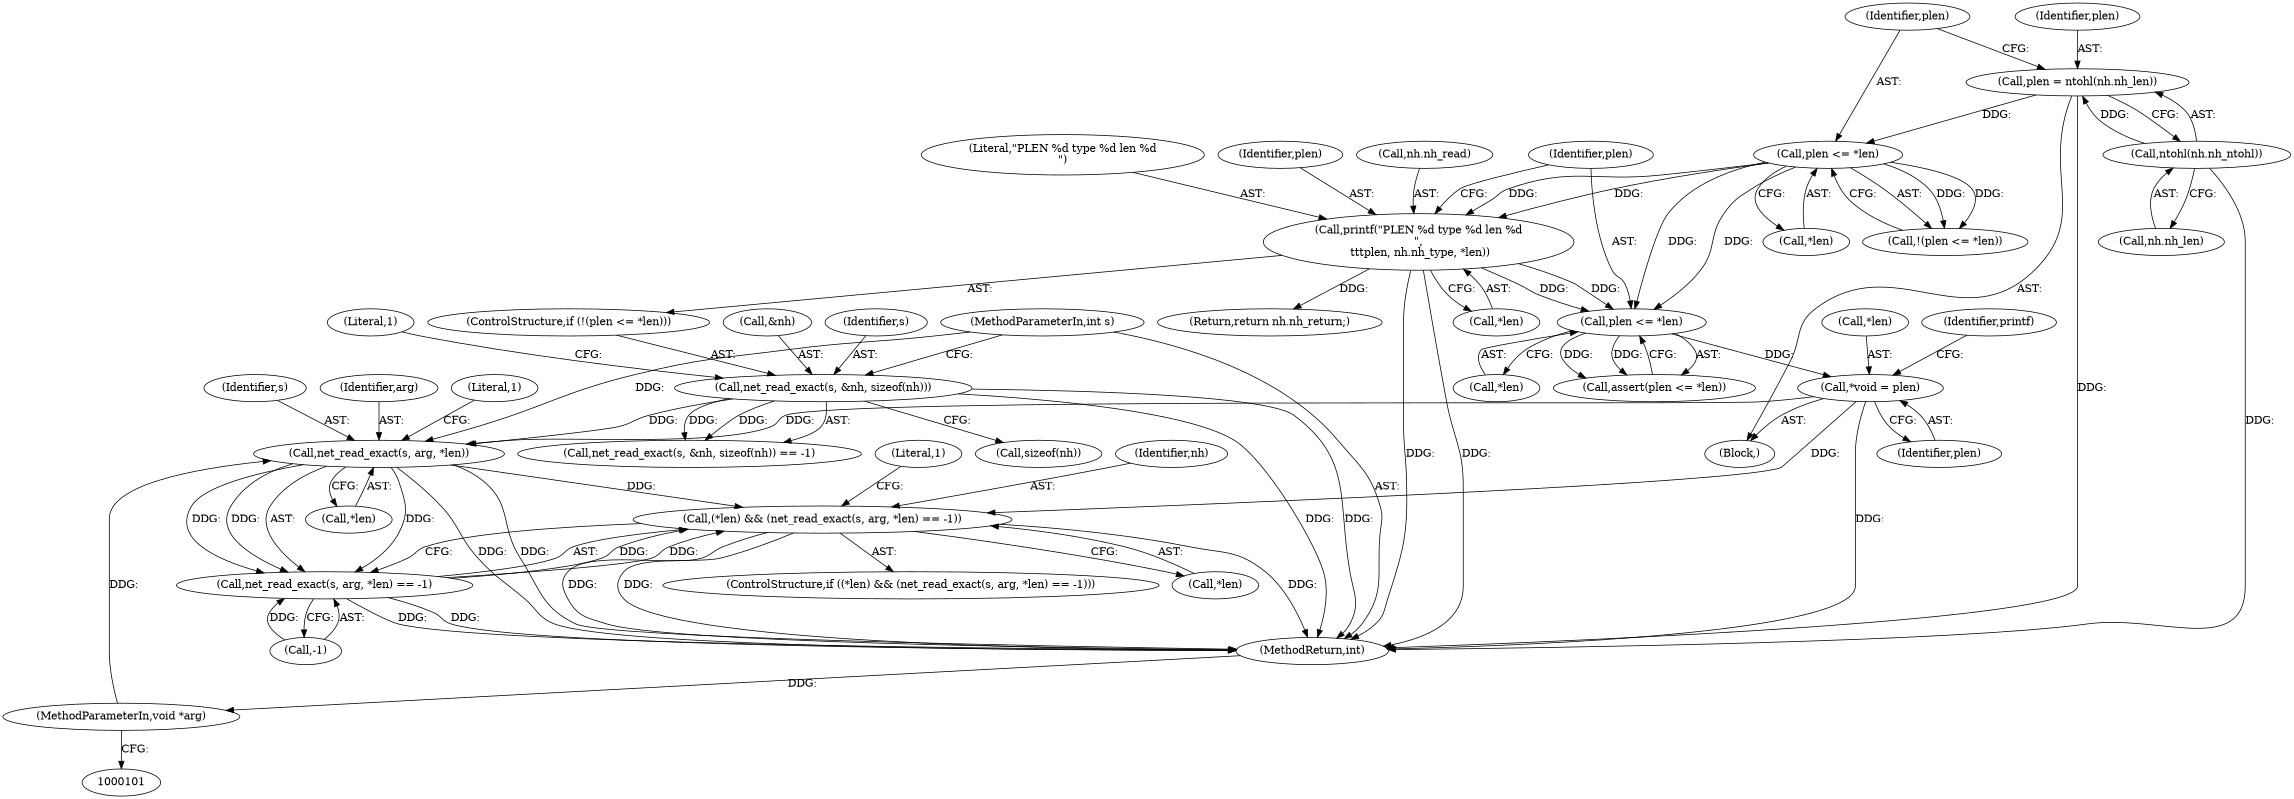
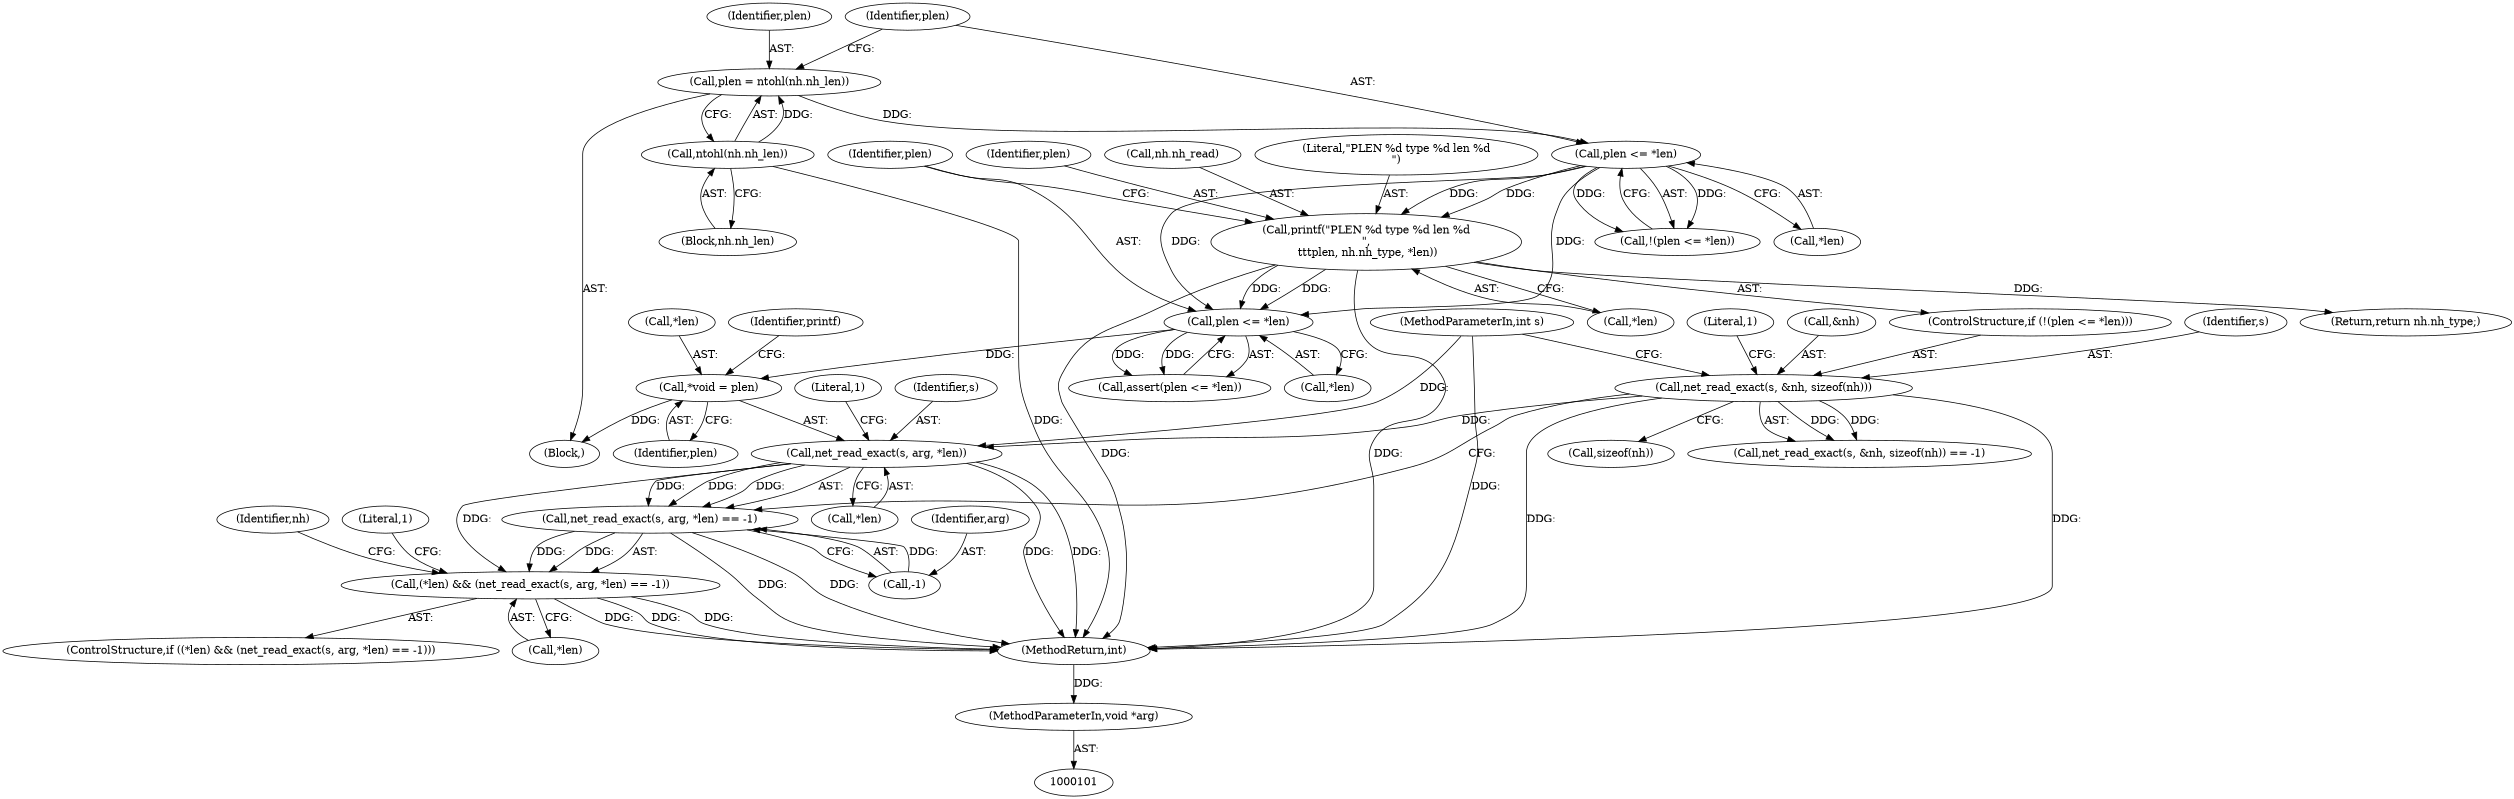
(2197, 155) -> (728, 155)
(2161, 242) -> (728, 242)
(1270, 322) -> (2406, 322)
(379, 417) -> (956, 556)
(802, 421) -> (818, 421)
(1796, 421) -> (647, 421)
(1045, 487) -> (384, 552)
(1389, 487) -> (1487, 487)
(1439, 494) -> none
(109, 525) -> none
(499, 533) -> (1204, 502)
(1982, 611) -> none
(1739, 626) -> none
(137, 750) -> (1088, 750)
